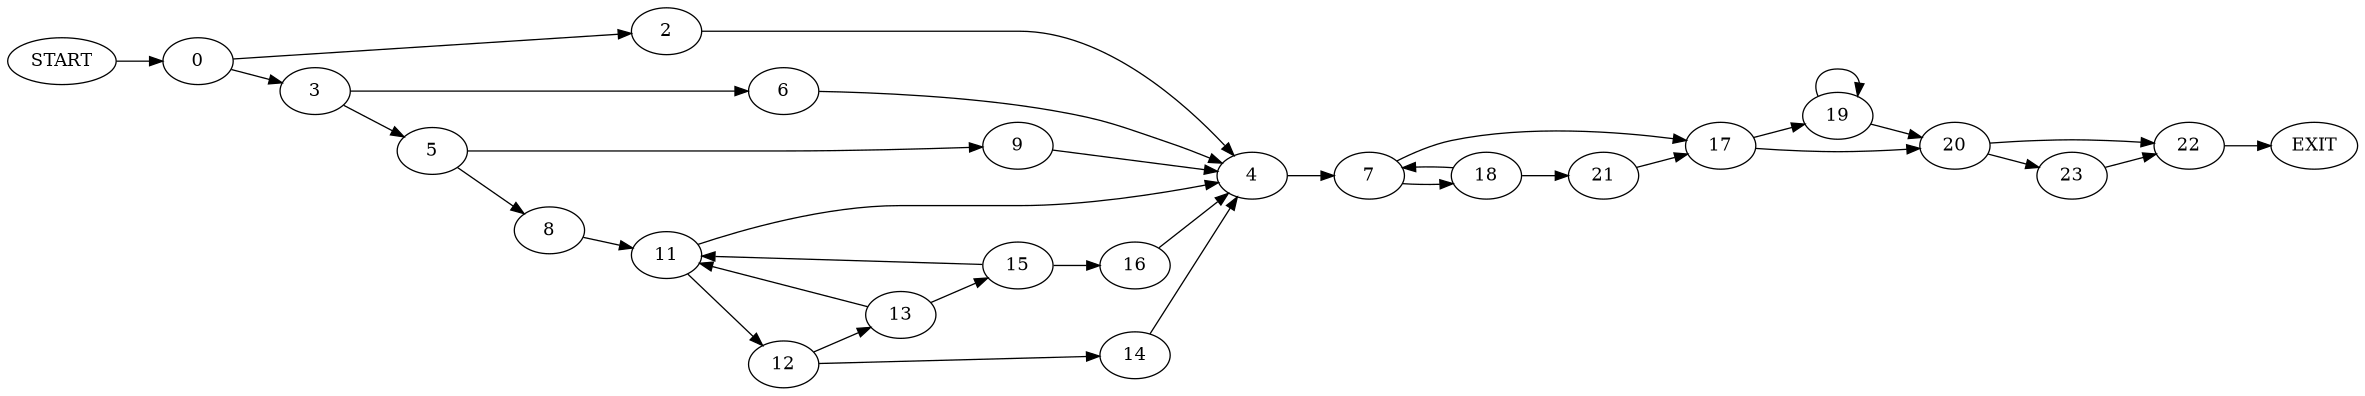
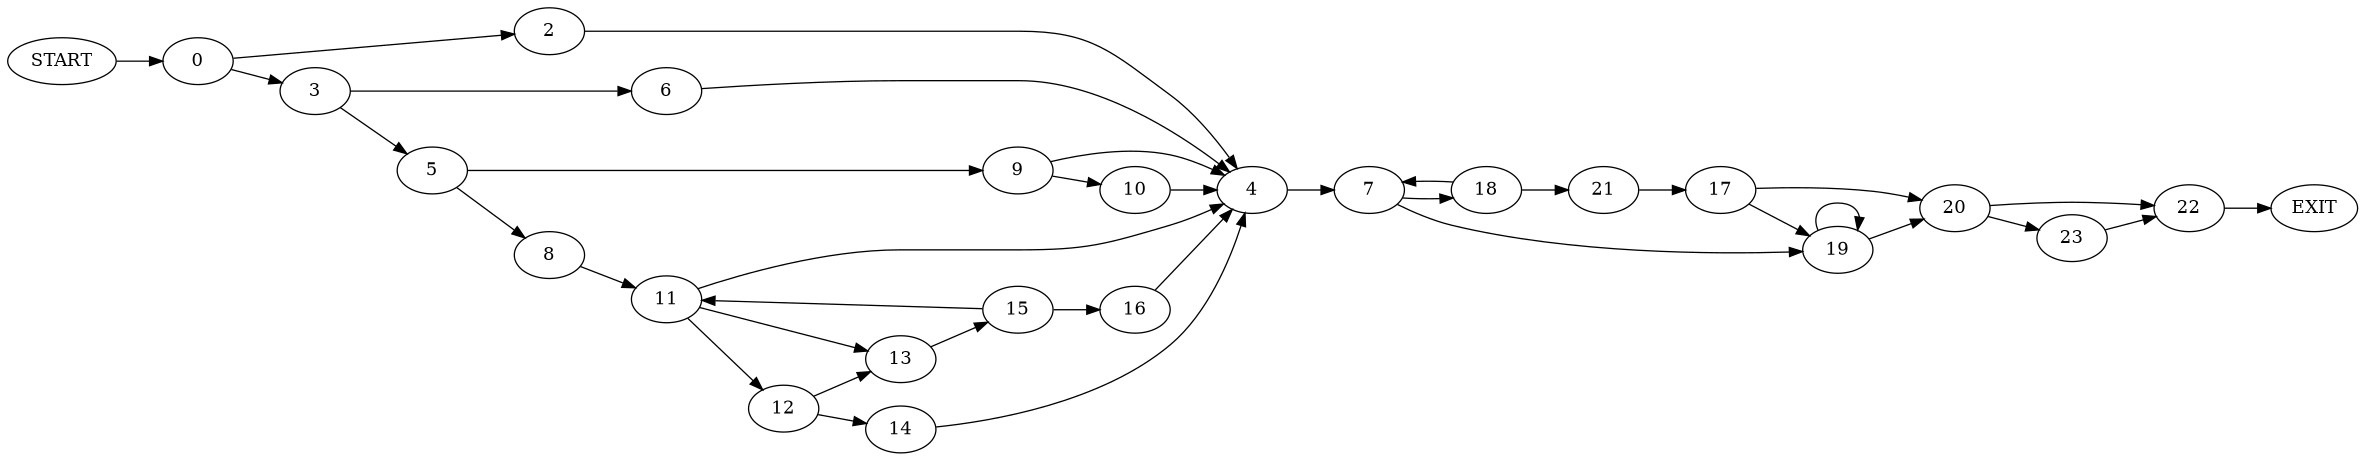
(1533, 132) -> (1591, 247)
none -> (1135, 190)
(790, 287) -> (777, 328)
